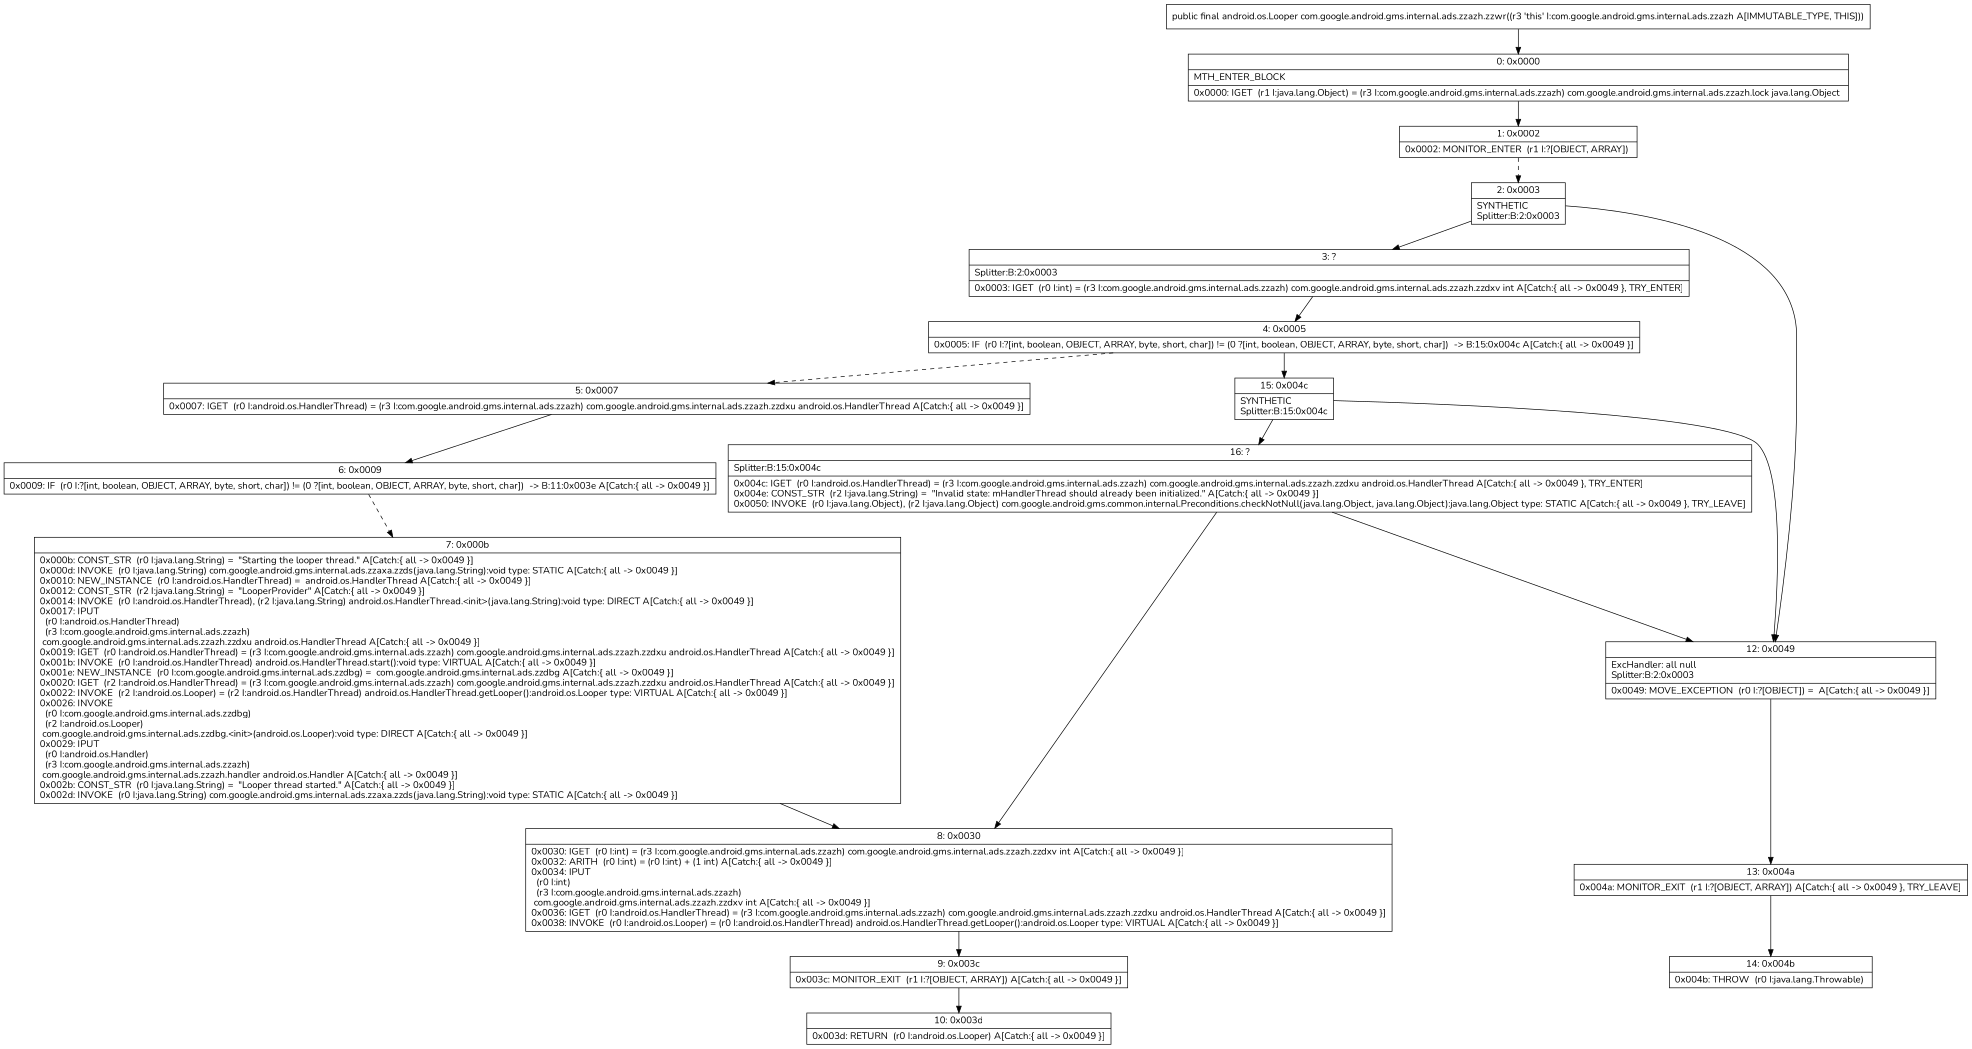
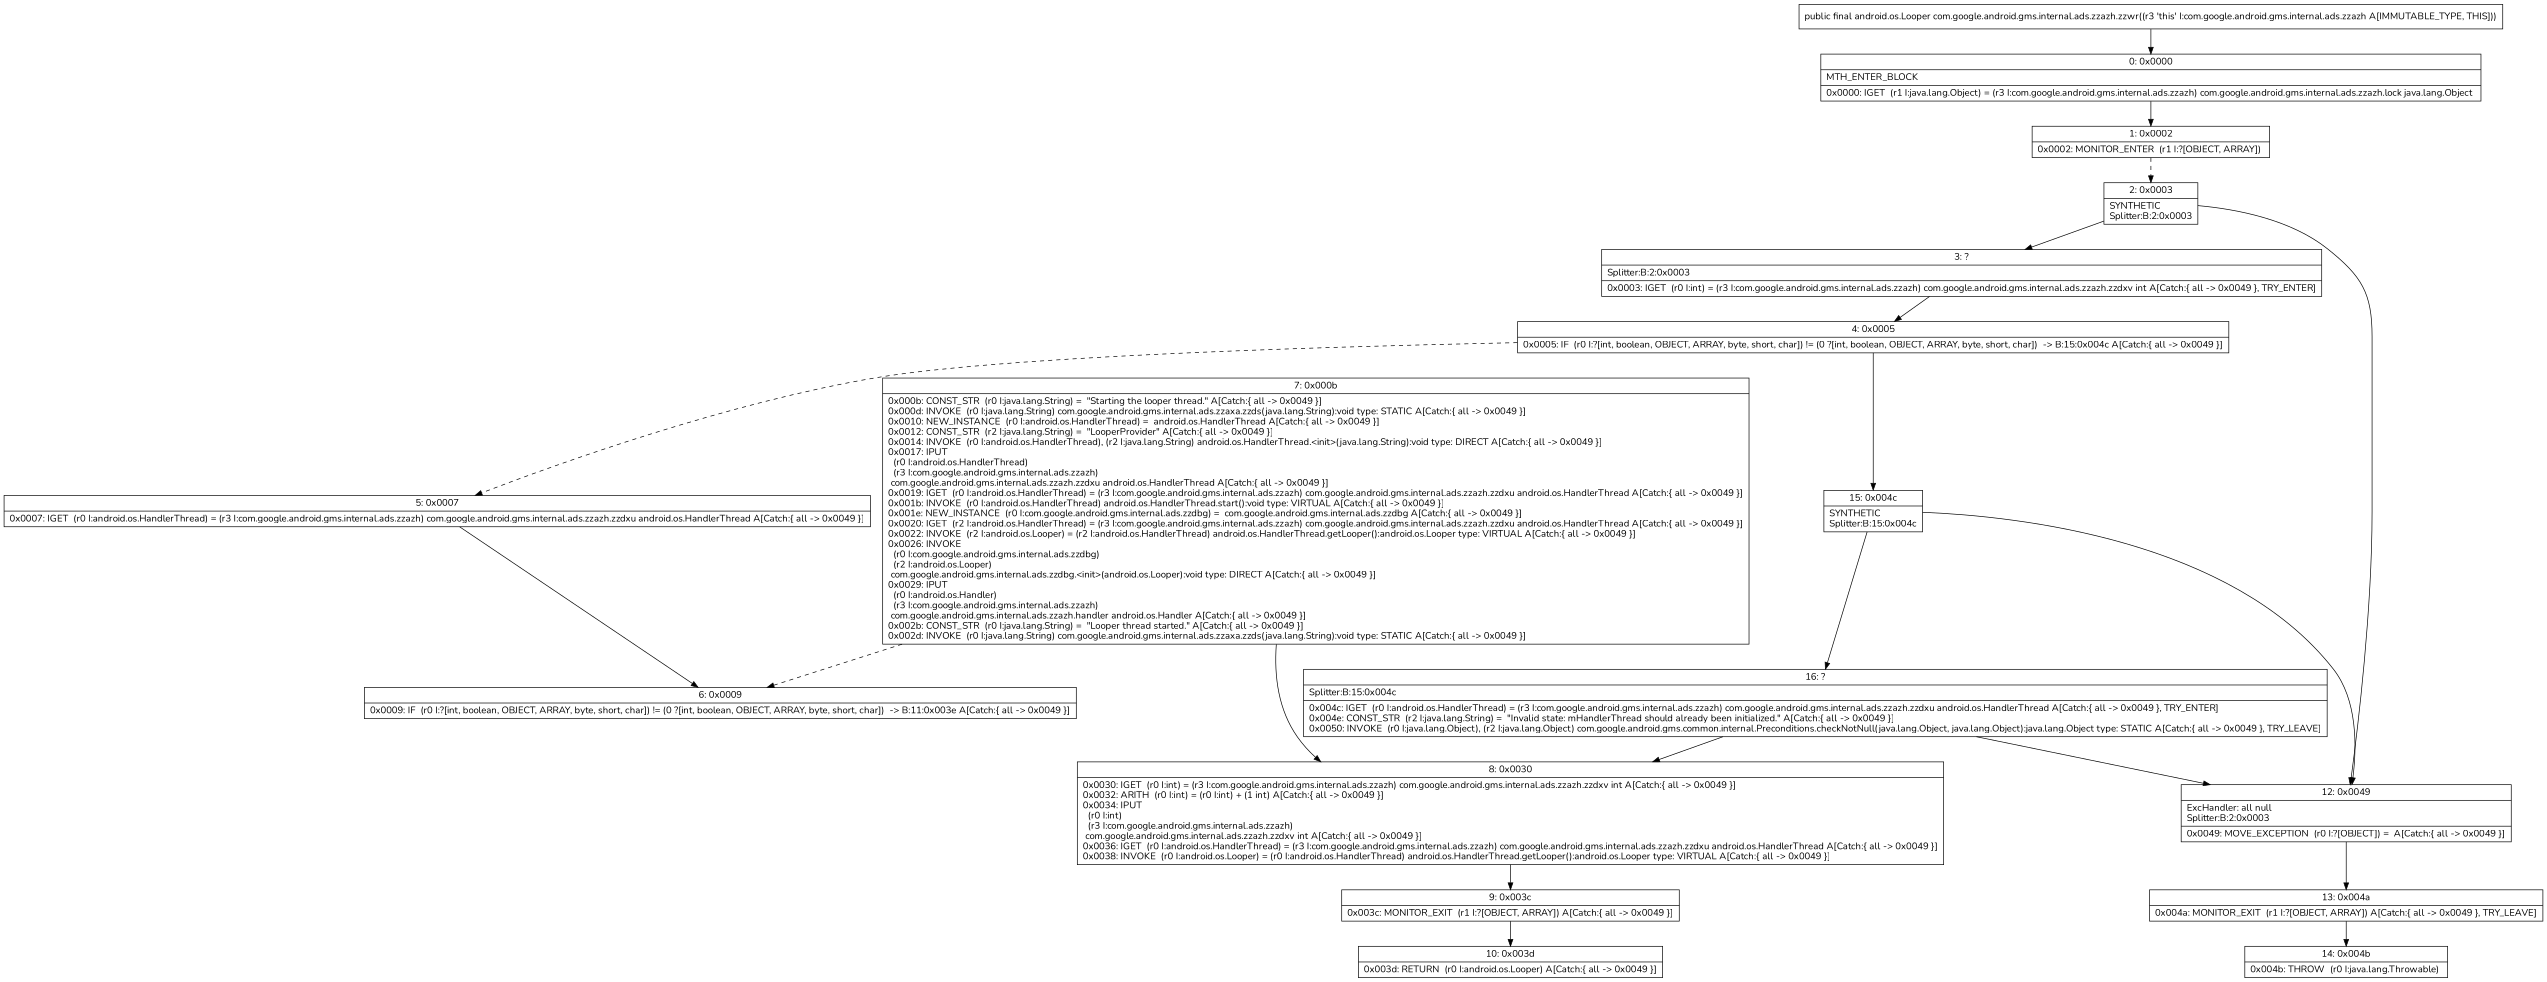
(379, 513) -> (838, 665)
